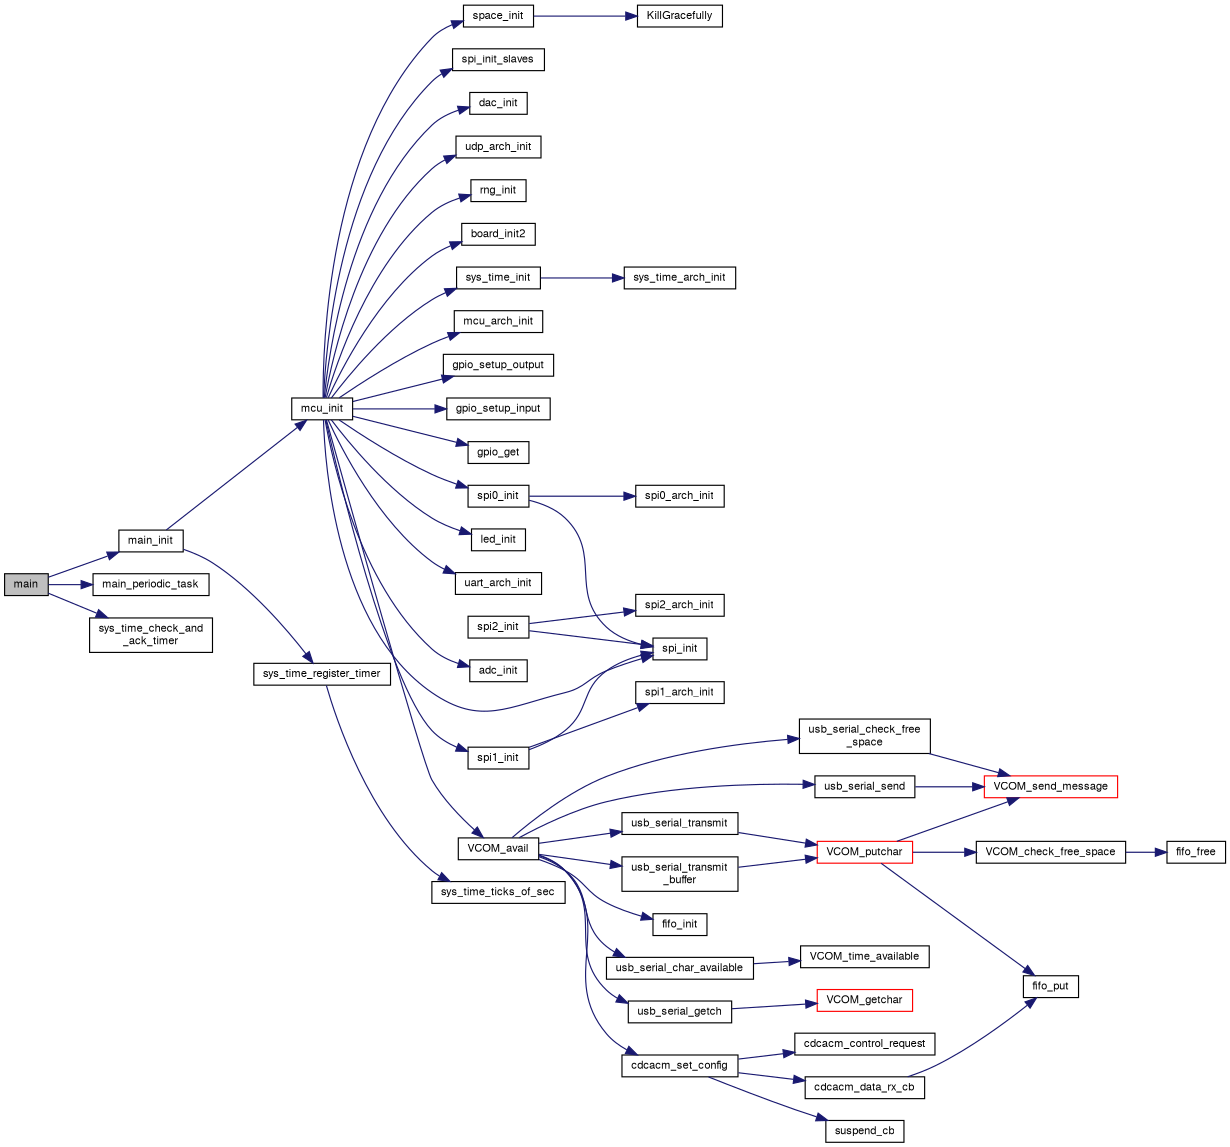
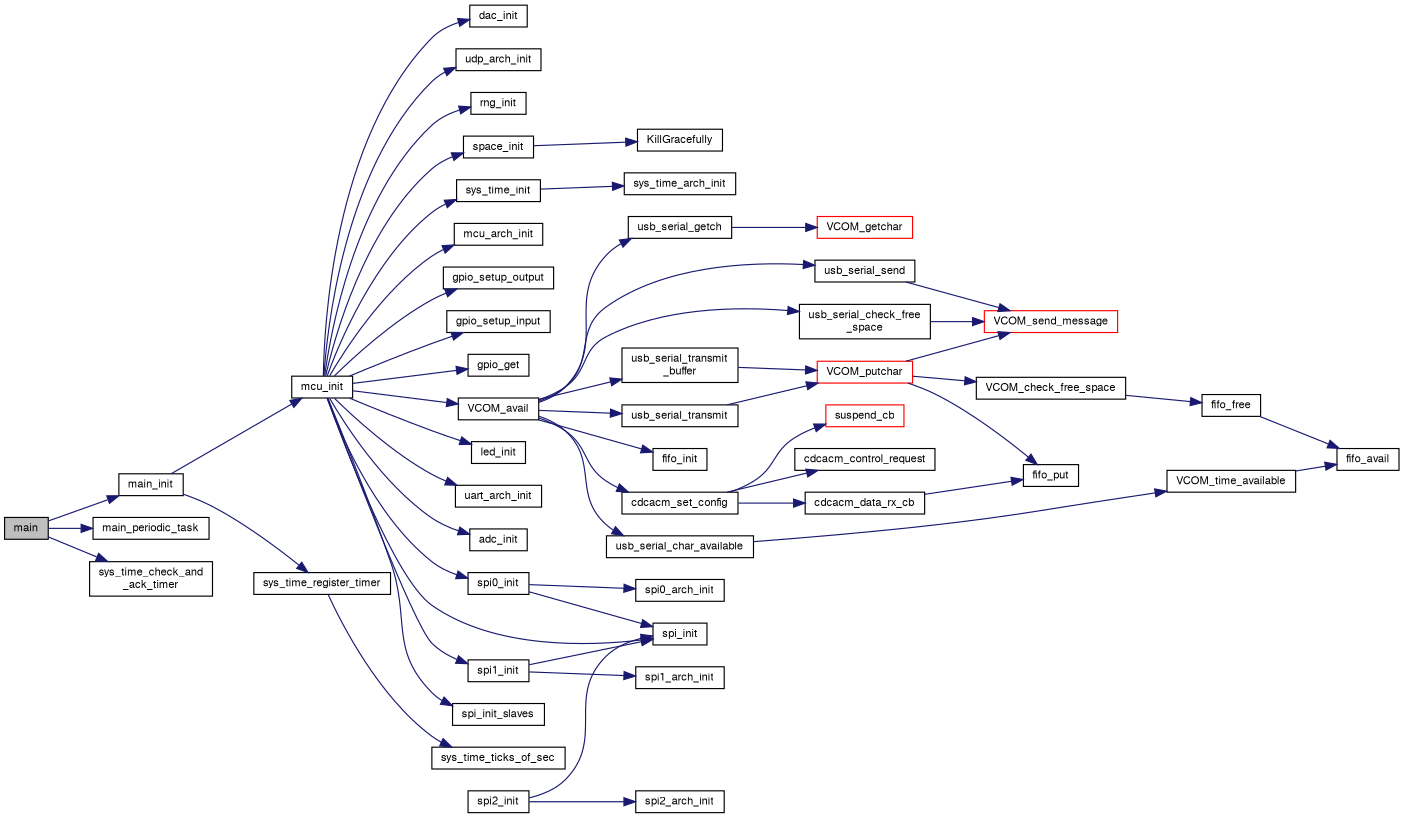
(498, 234) -> none
none -> (1368, 459)
(865, 1131) -> (865, 416)
